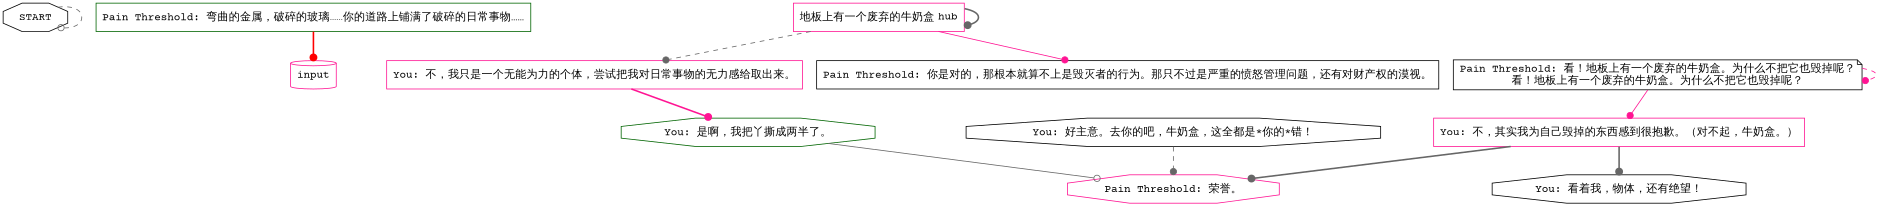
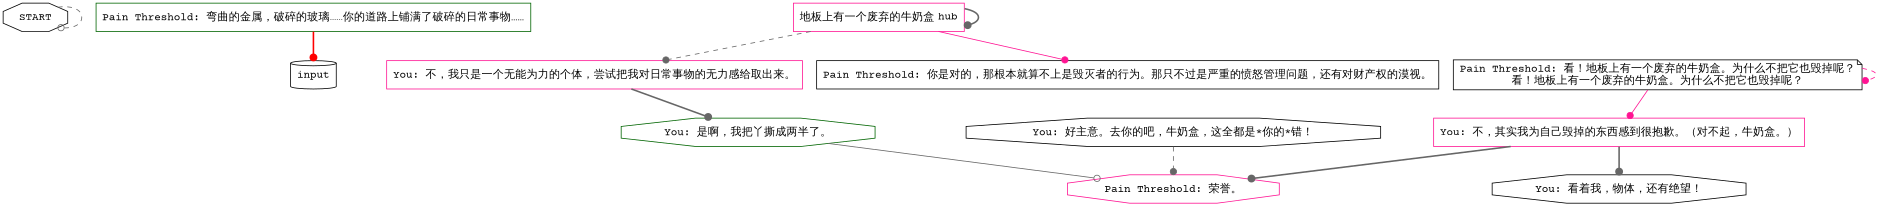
(313, 75) -> (313, 75)
(668, 102) -> (668, 102)
